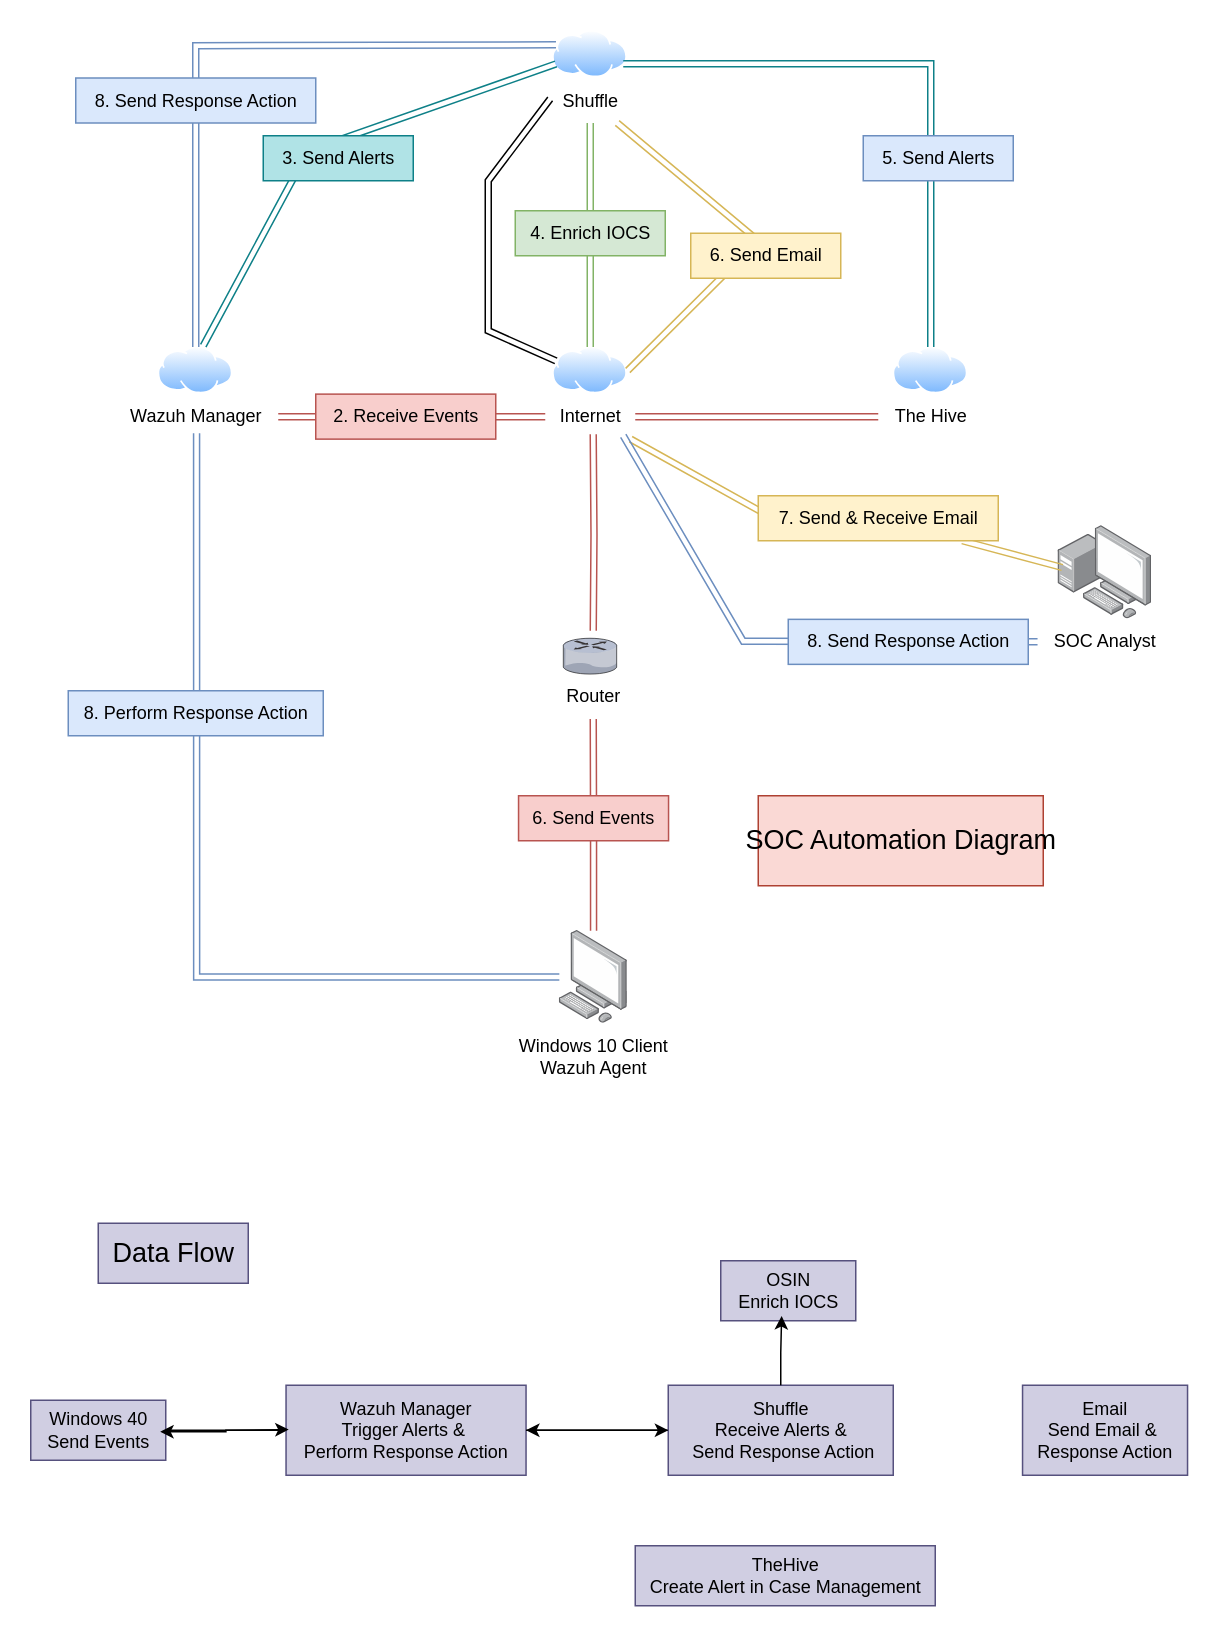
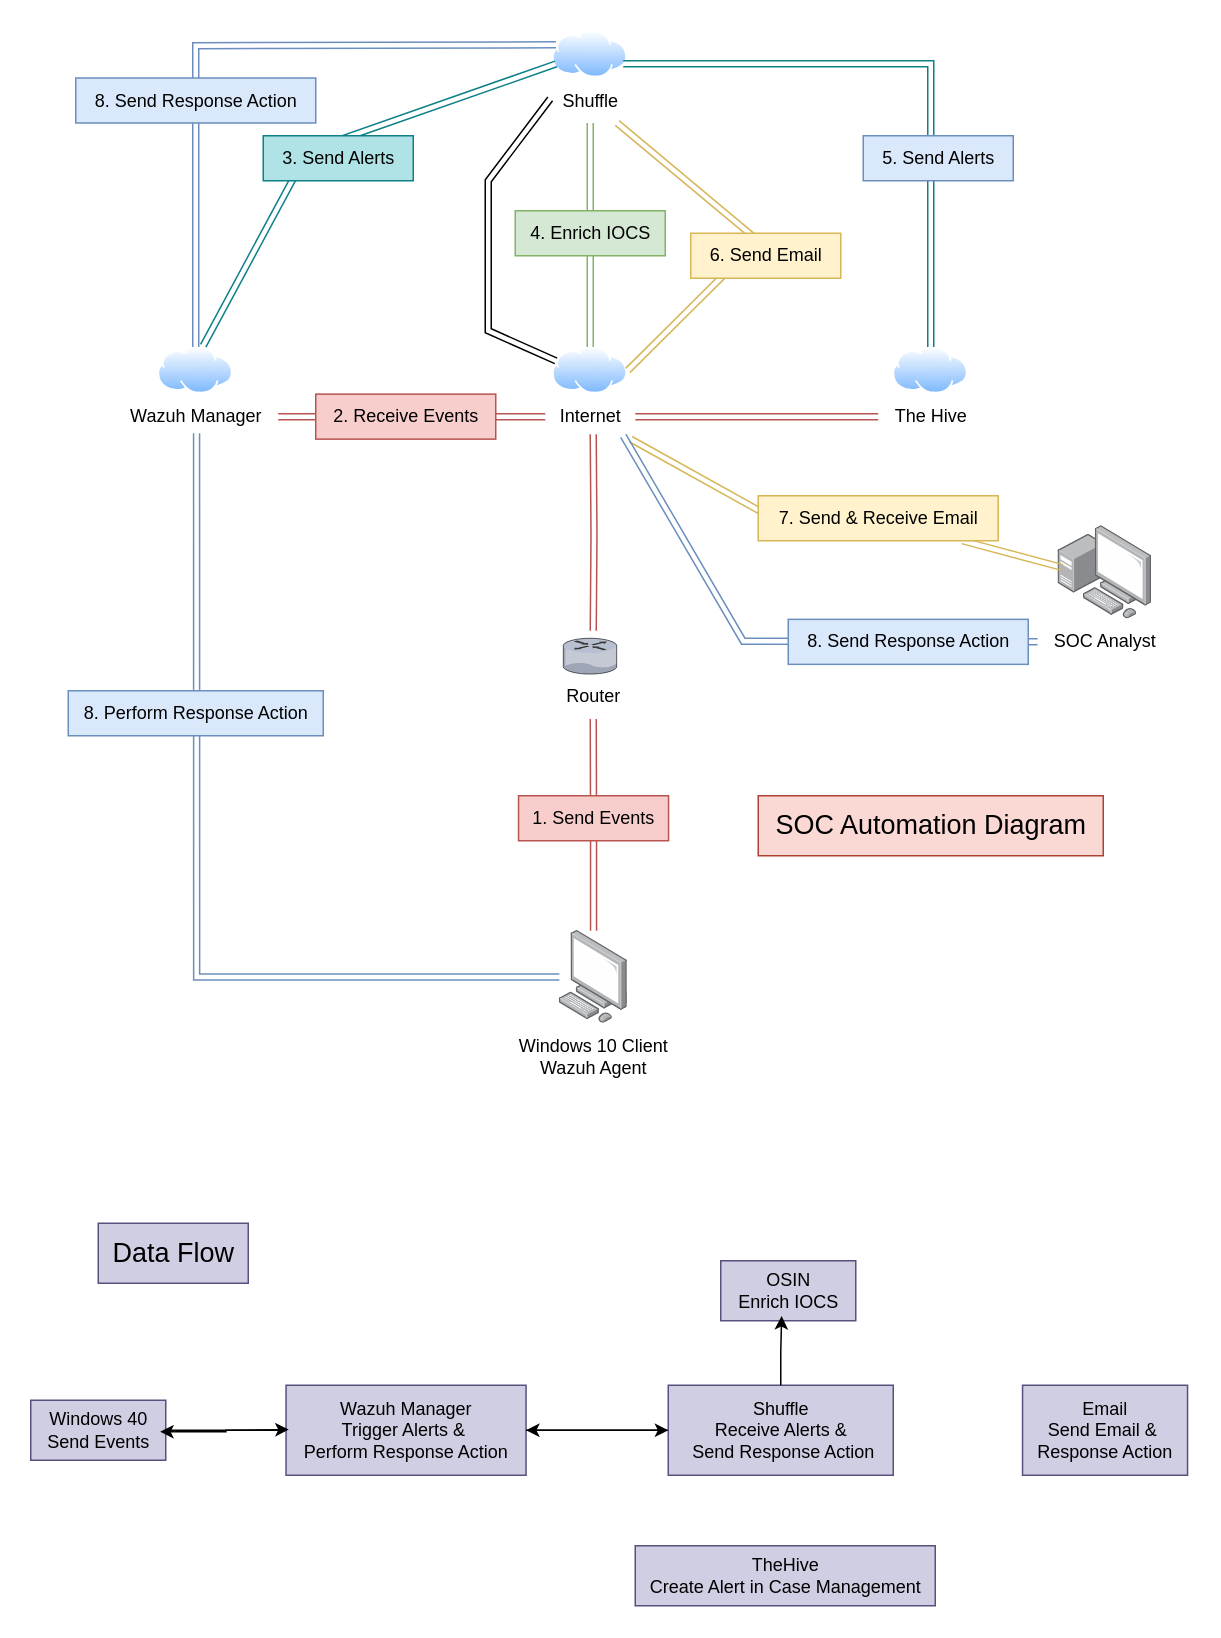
(594, 818) -> (594, 818)
(901, 841) -> (931, 826)
